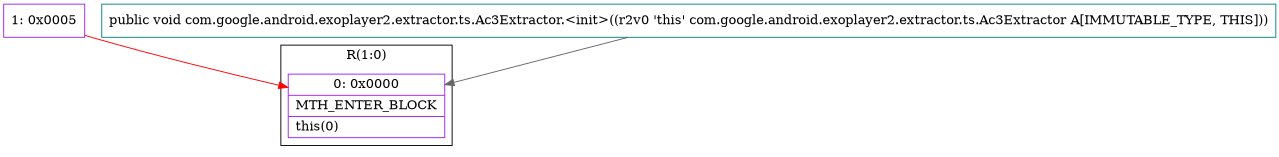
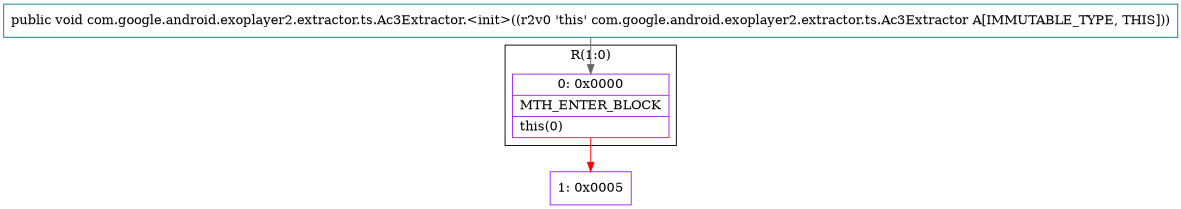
(181, 62) -> (591, 151)
